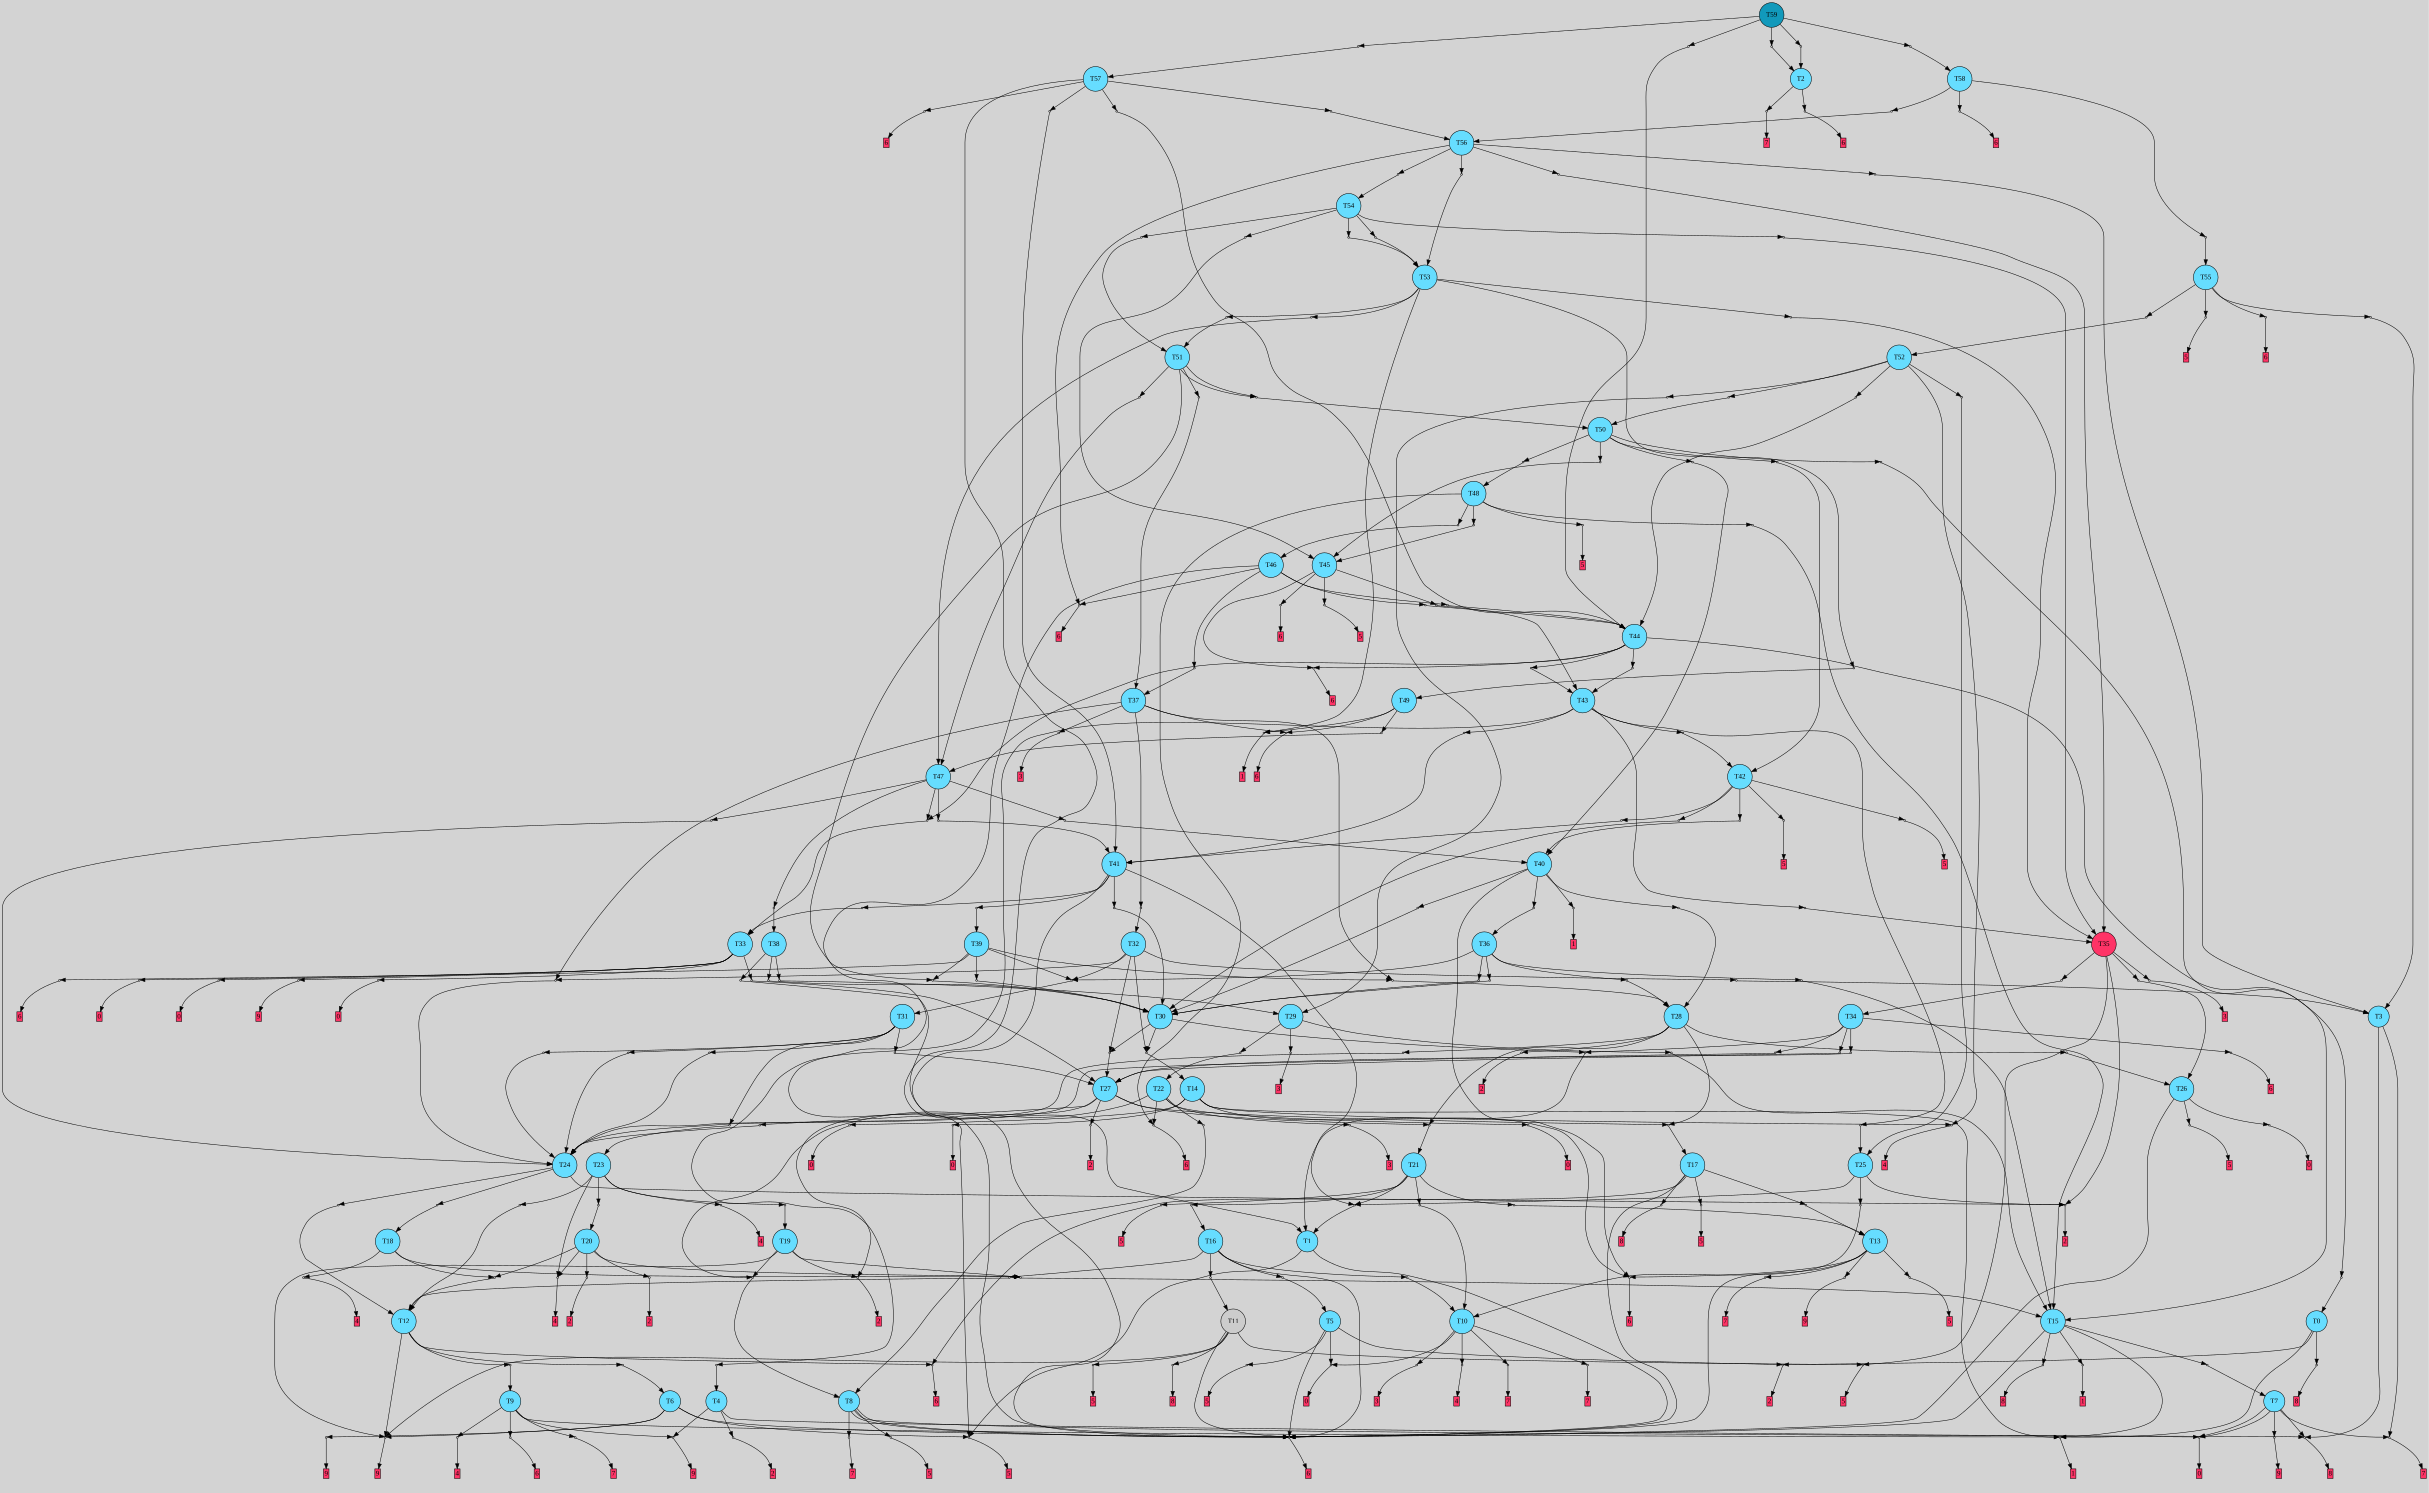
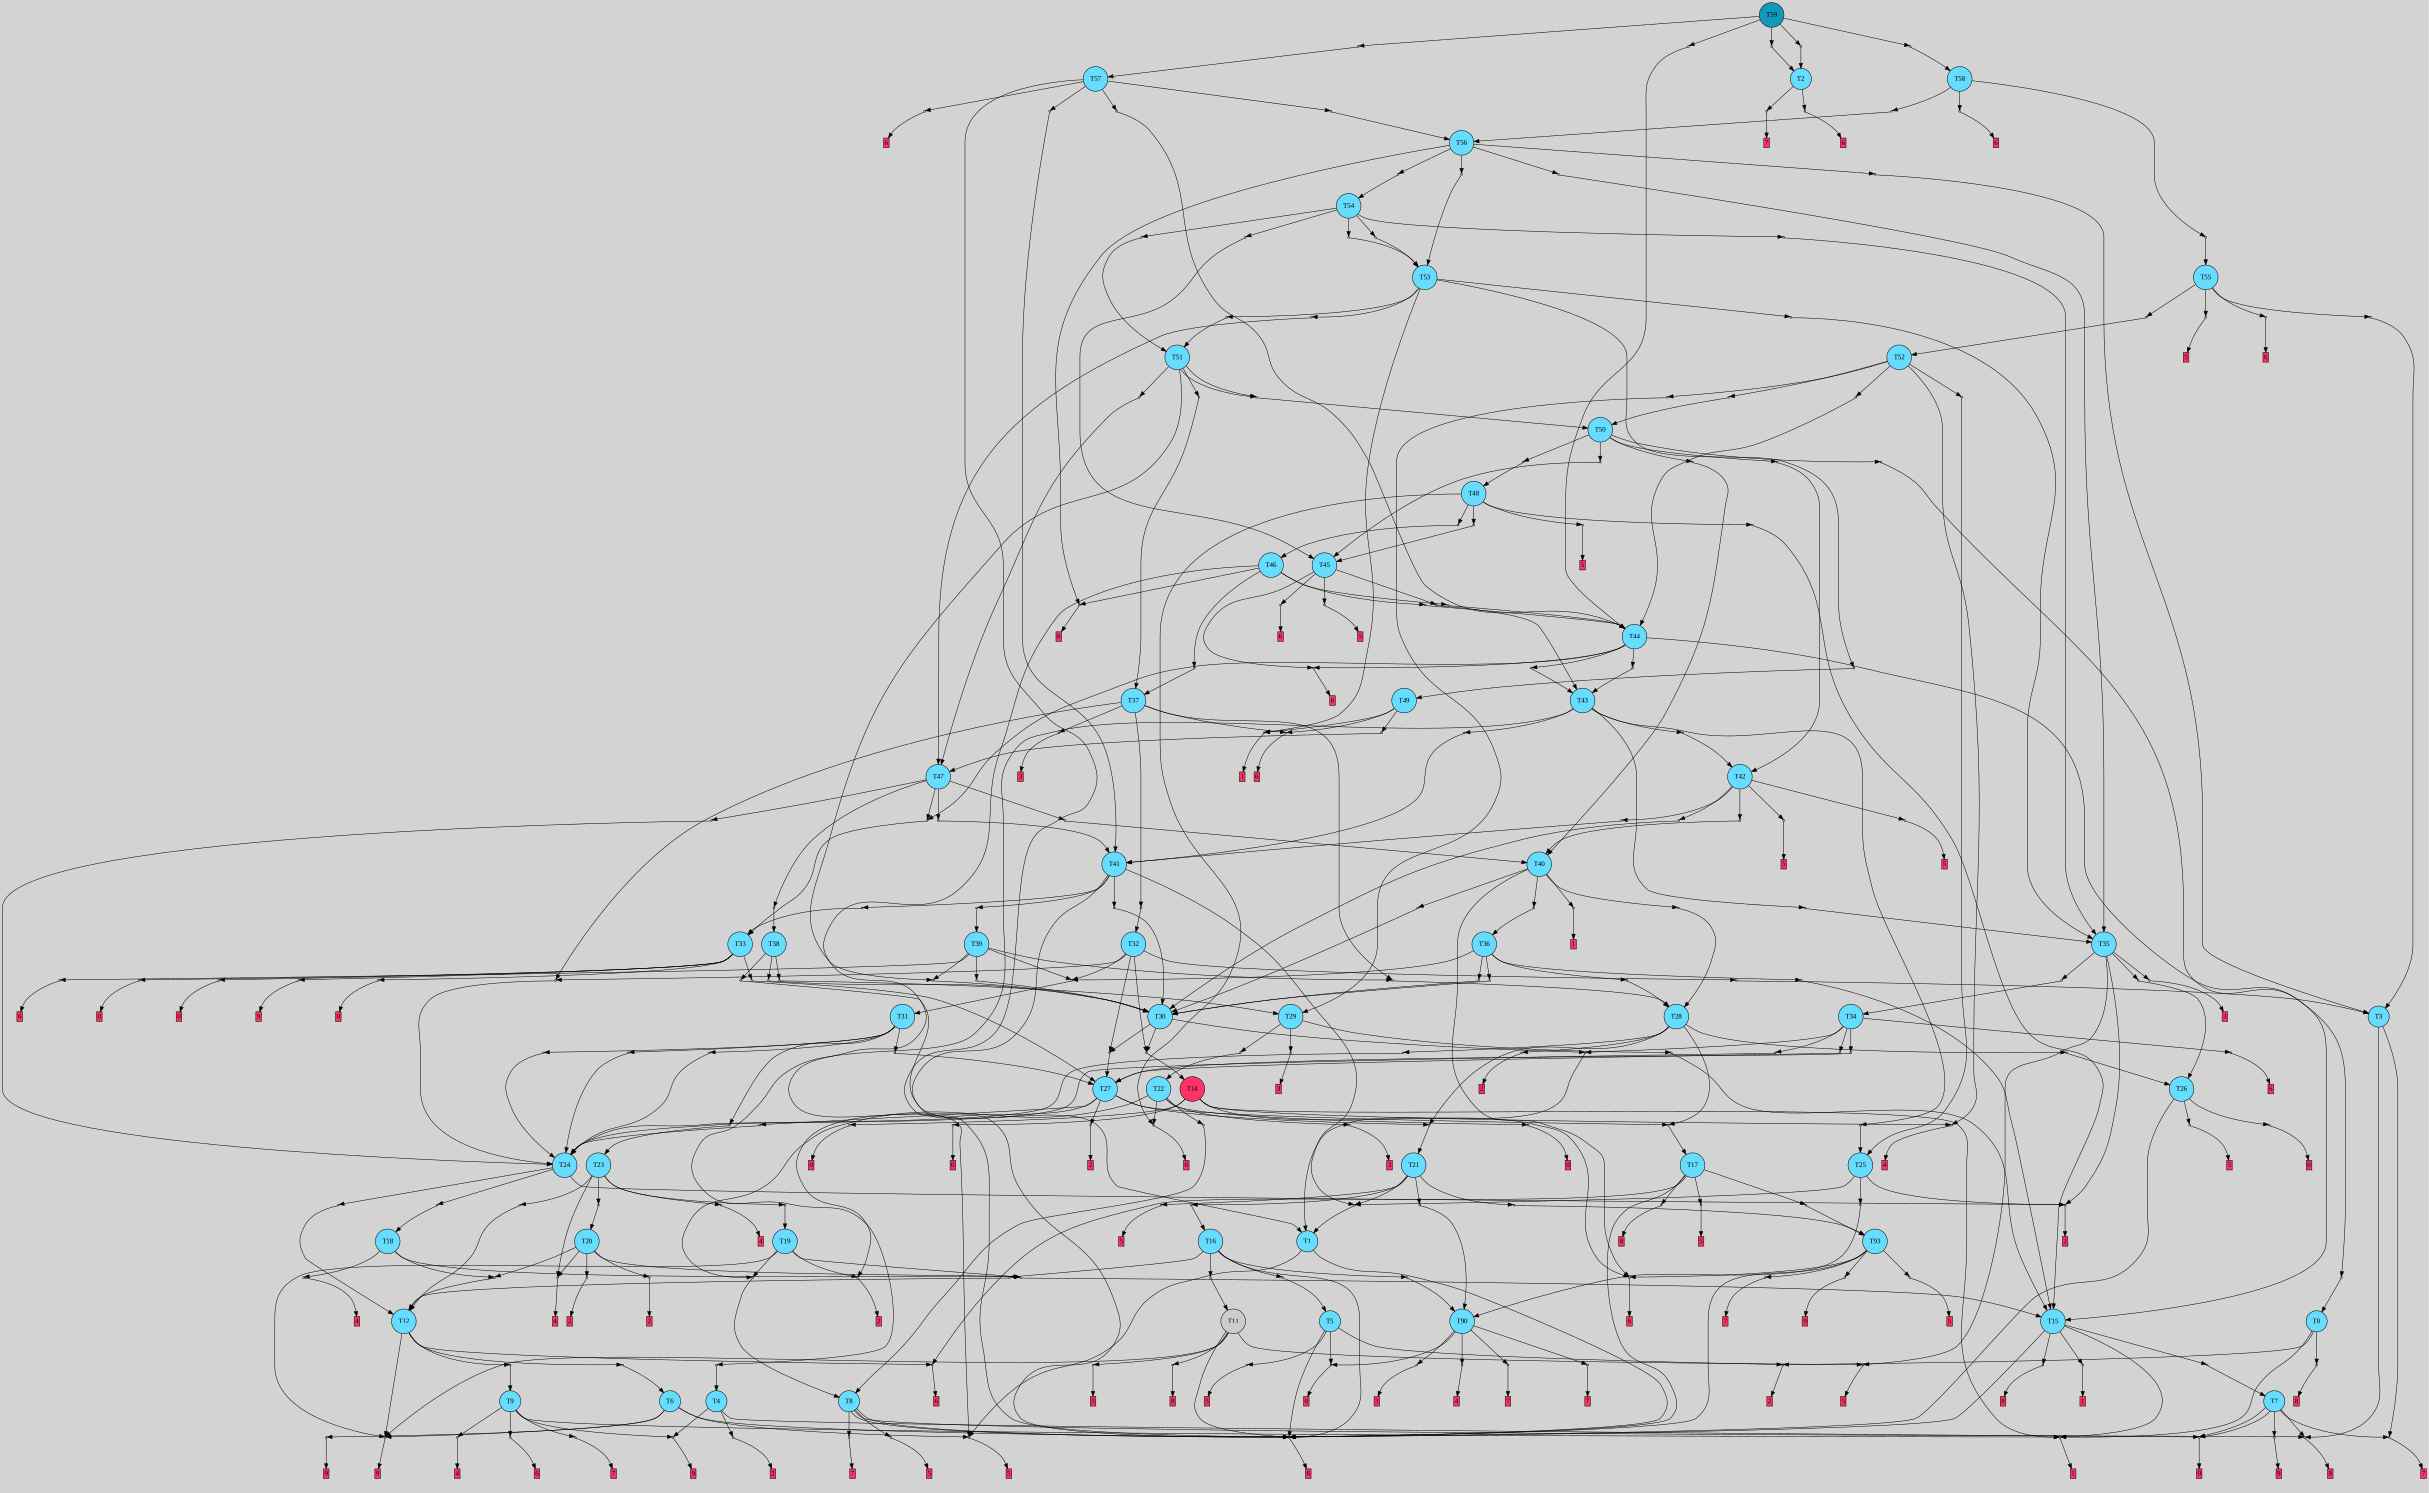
(2104, 944) -> (2104, 944)
(1192, 1089) -> (1192, 1089)
(1875, 1241) -> (1875, 1241)
(1462, 1321) -> (1462, 1321)
